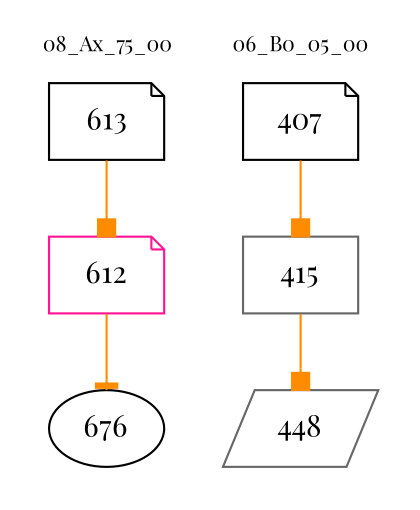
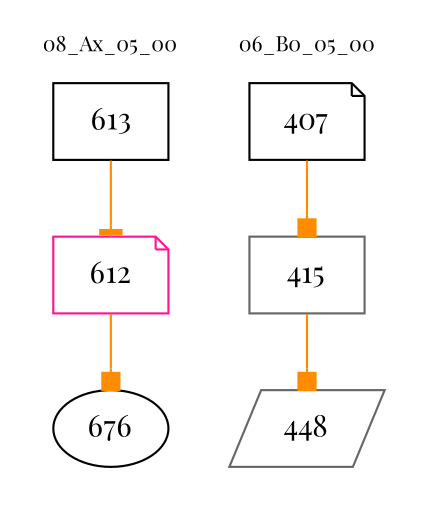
(108, 46) -> (111, 46)
(107, 122) -> (111, 122)
(107, 188) -> (111, 193)
(107, 347) -> (111, 341)
